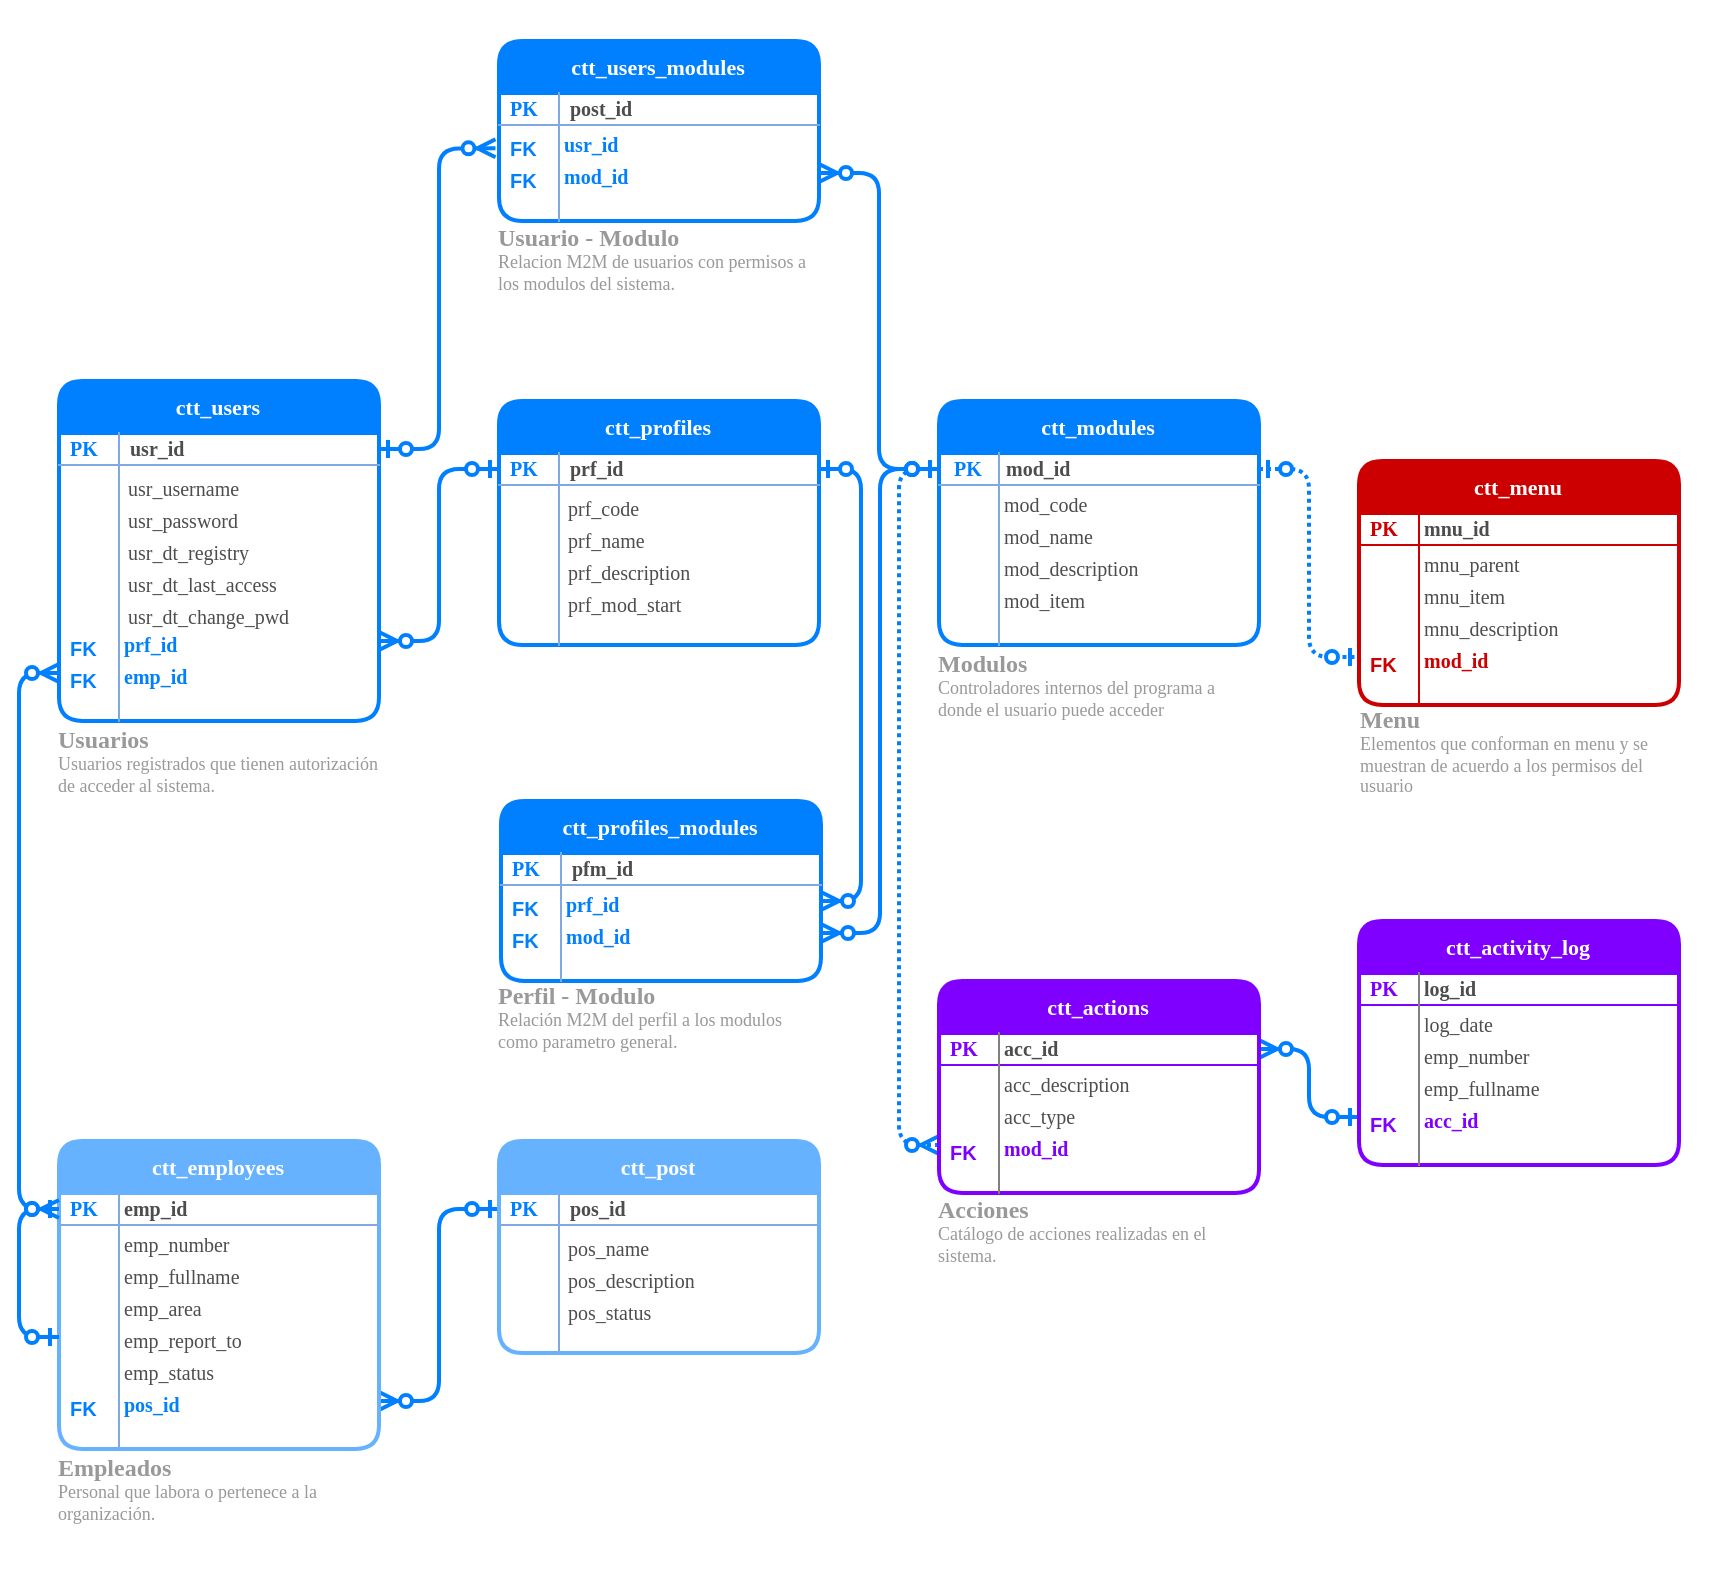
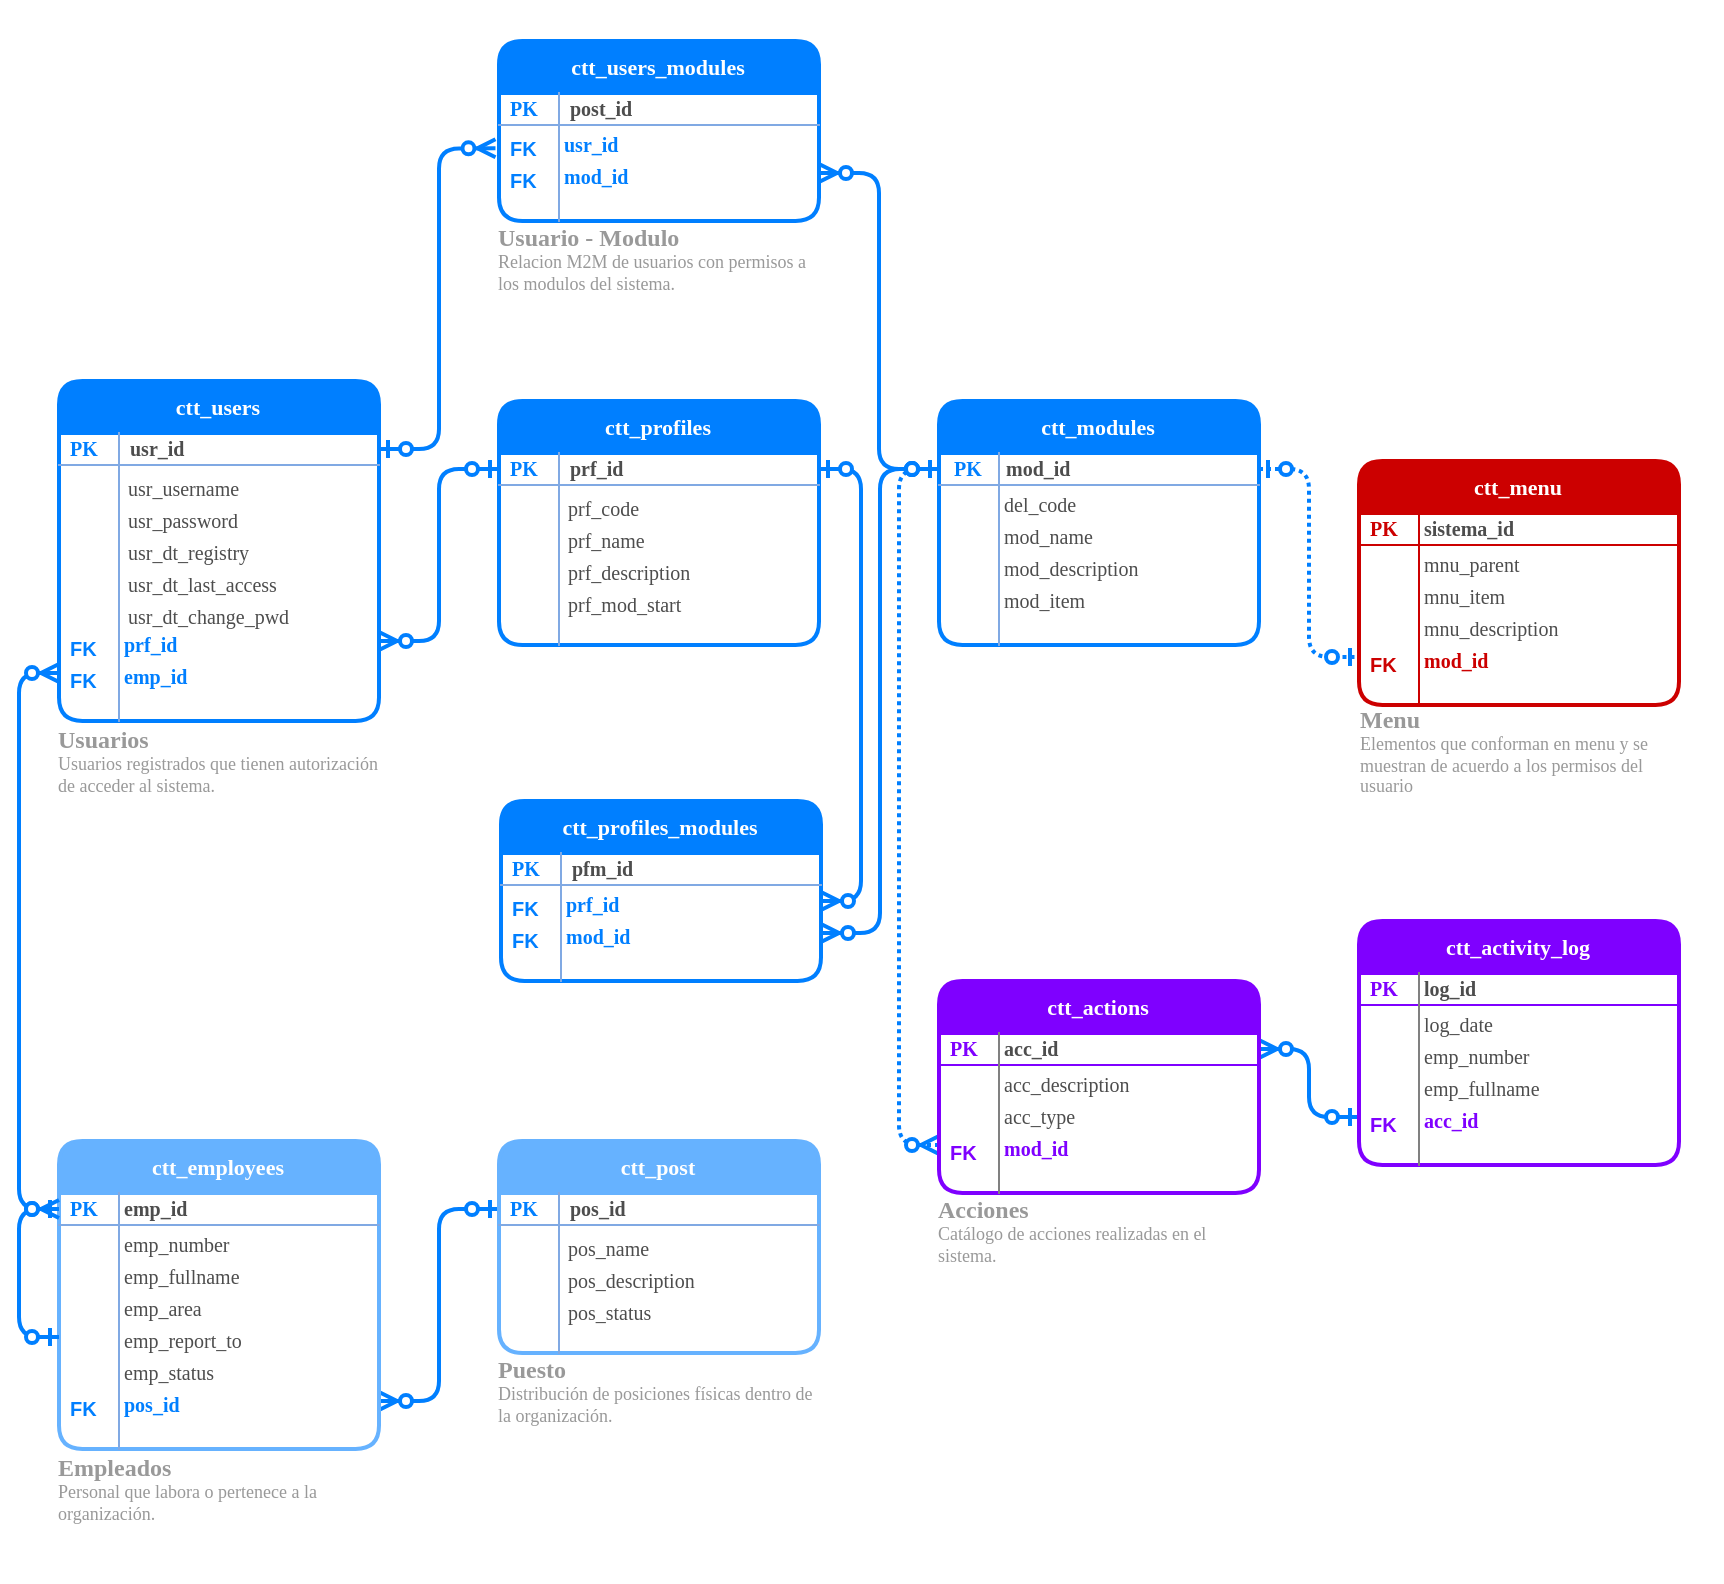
(1049, 505) -> (1046, 505)
(1455, 529) -> (1475, 529)
(1099, 690) -> none
(659, 1021) -> none
none -> (659, 1399)
